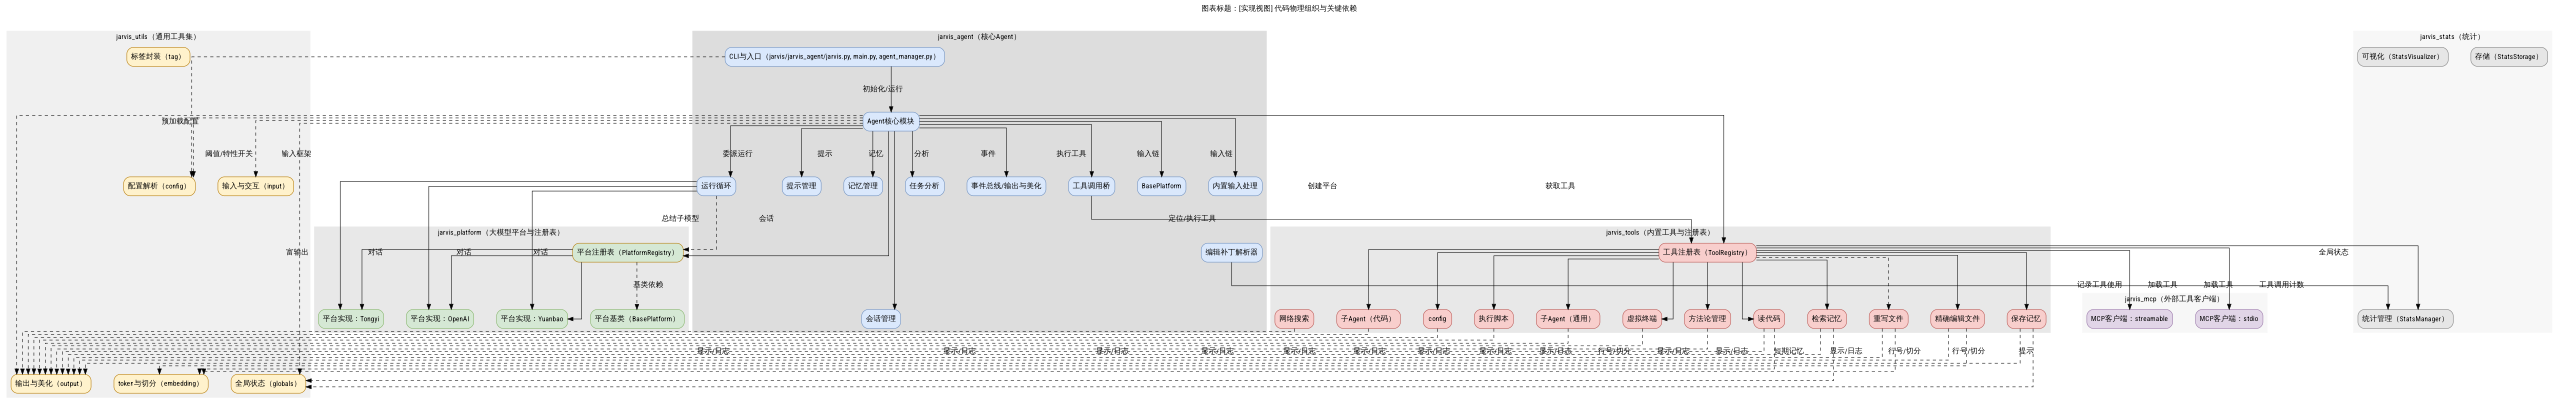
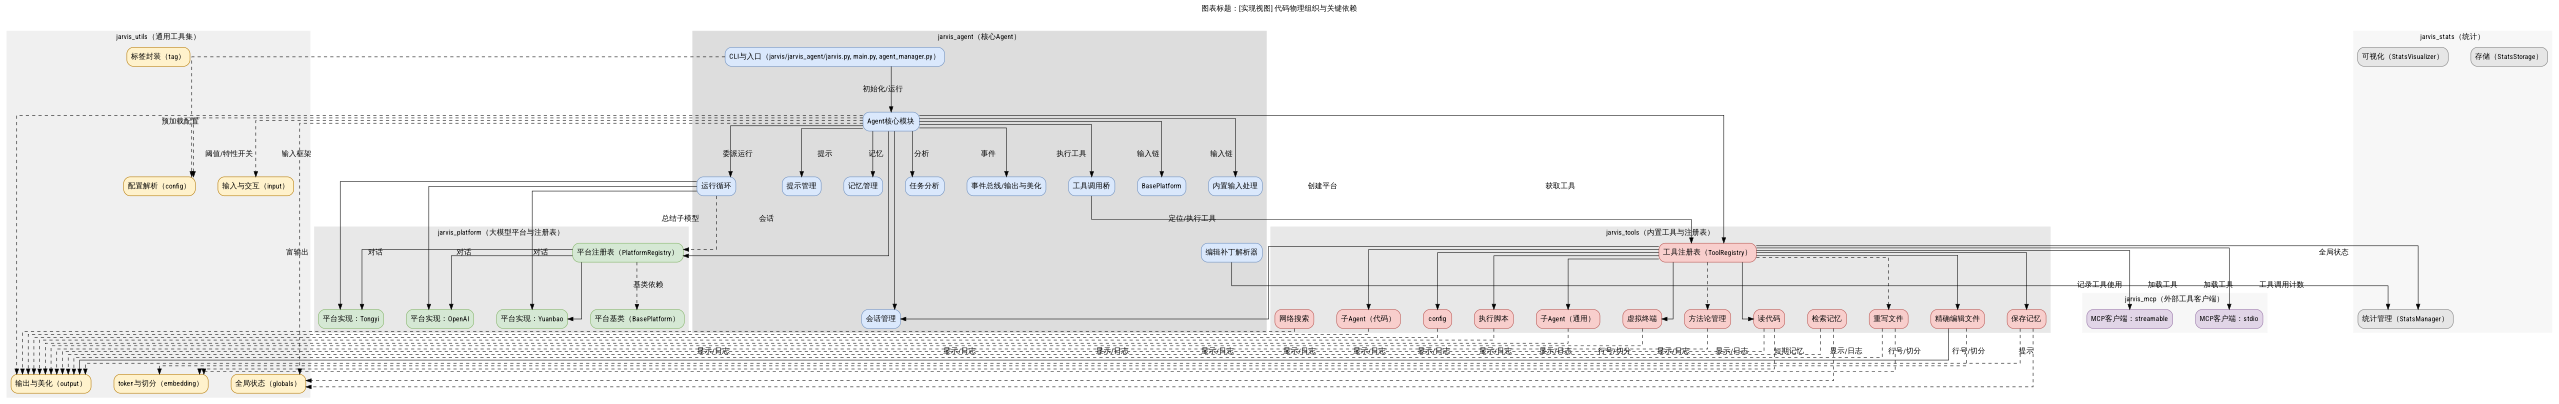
(628, 253) -> (628, 253)
(1827, 261) -> (1287, 246)
(1708, 282) -> (1708, 282)
(1025, 360) -> (1025, 360)
